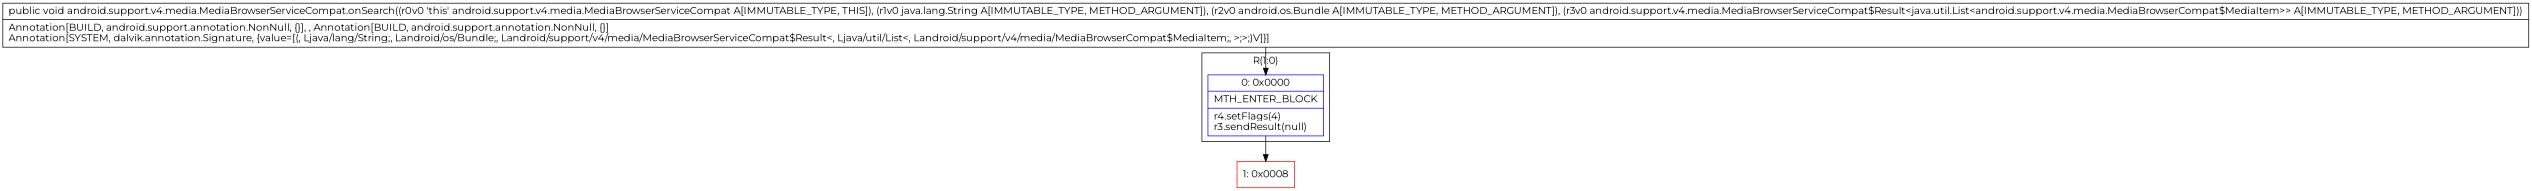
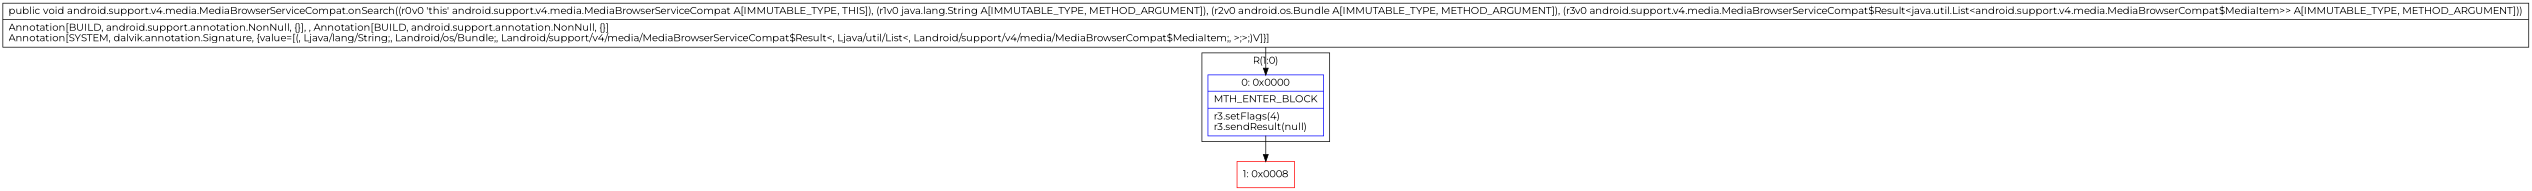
(1247, 116) -> (1247, 116)
